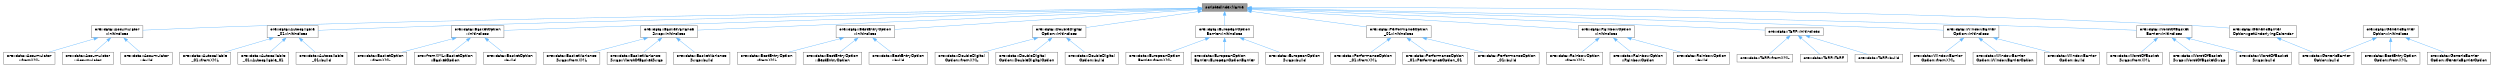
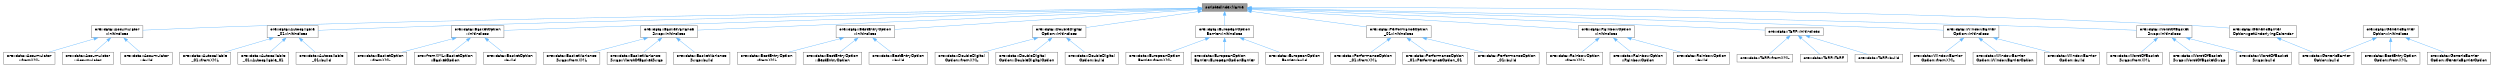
(2164, 32) -> (2164, 32)
(1294, 58) -> (1294, 58)
